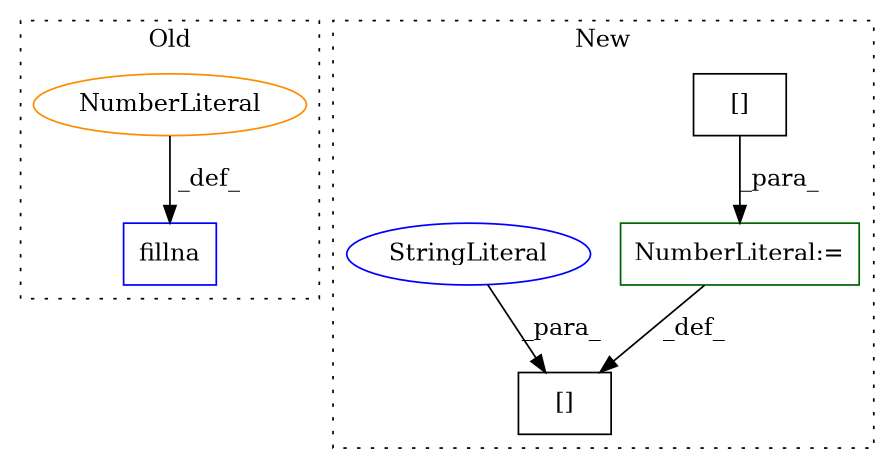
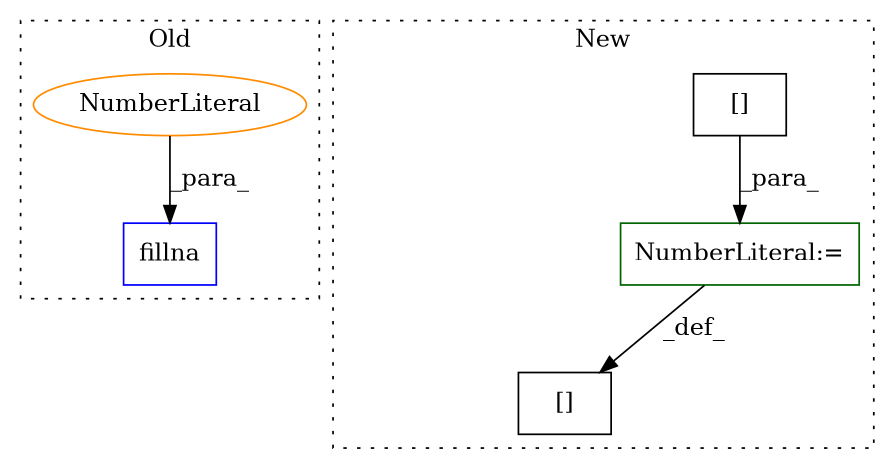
(209, 179) -> (209, 179)
(469, 254) -> none
